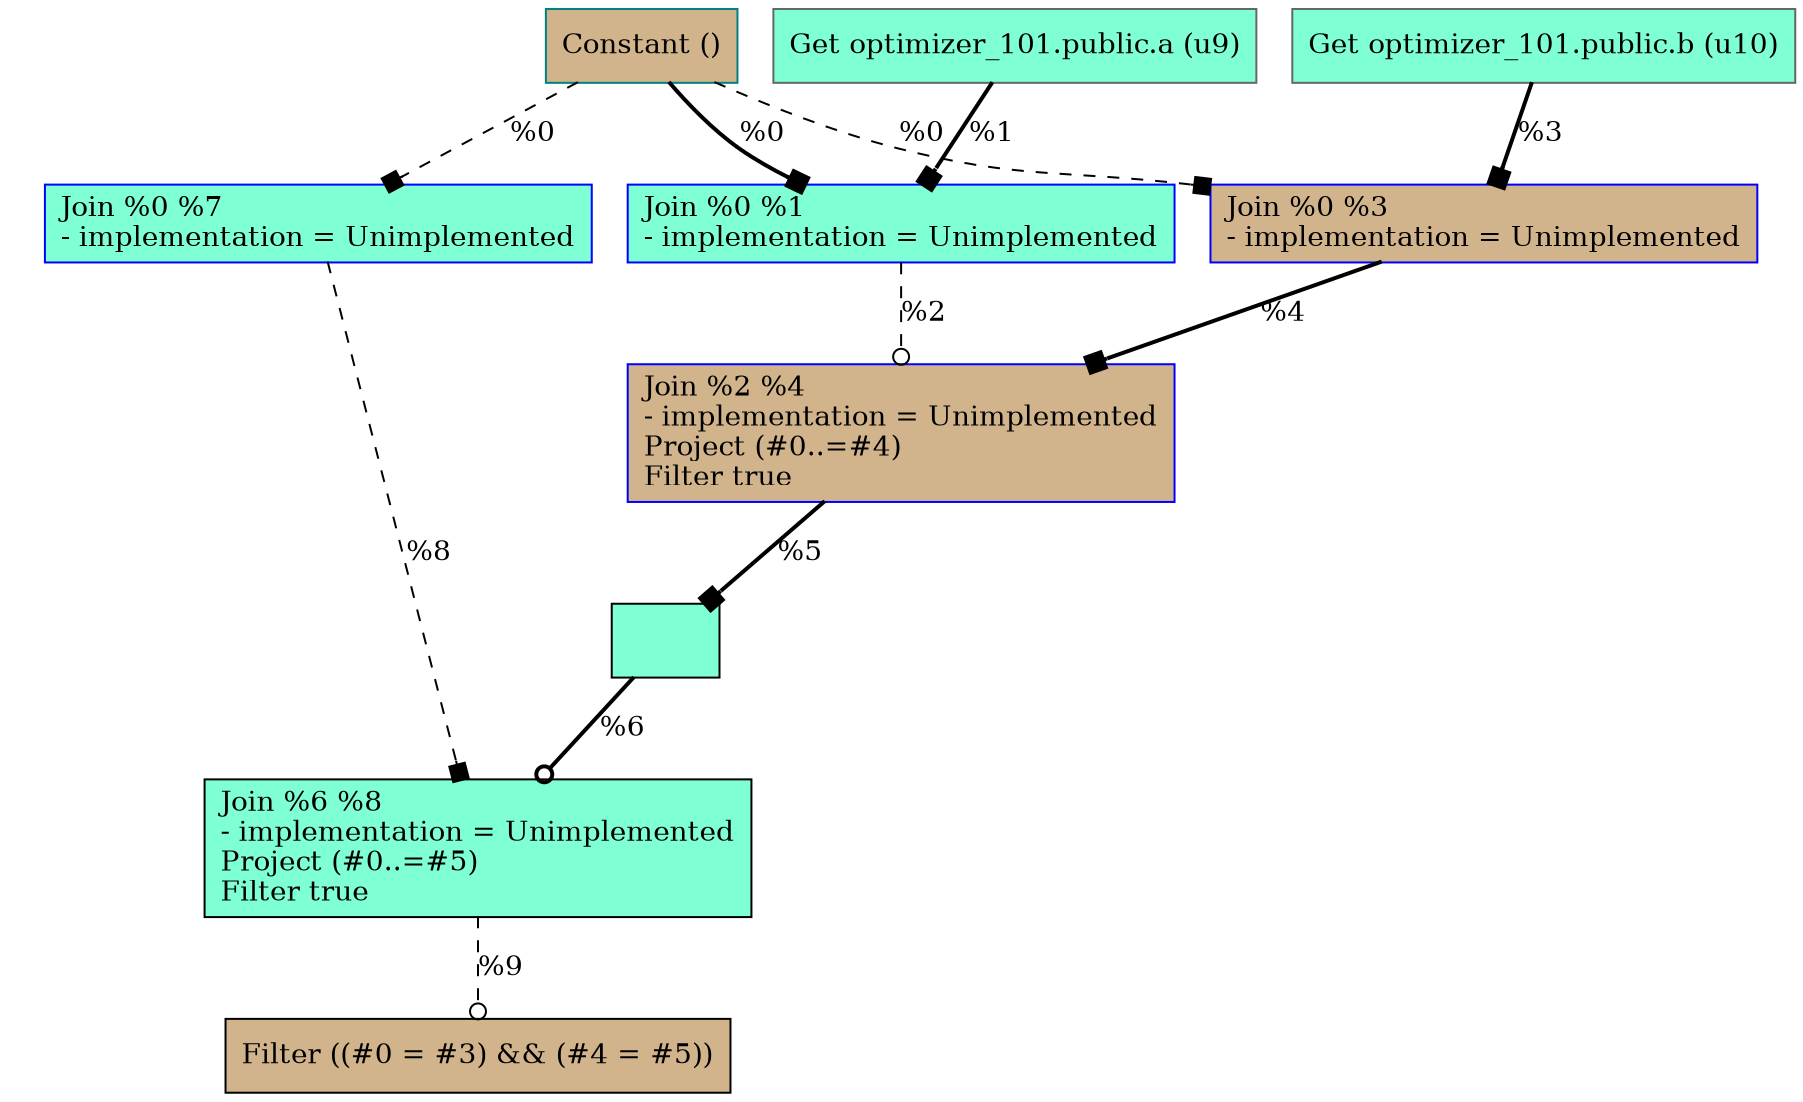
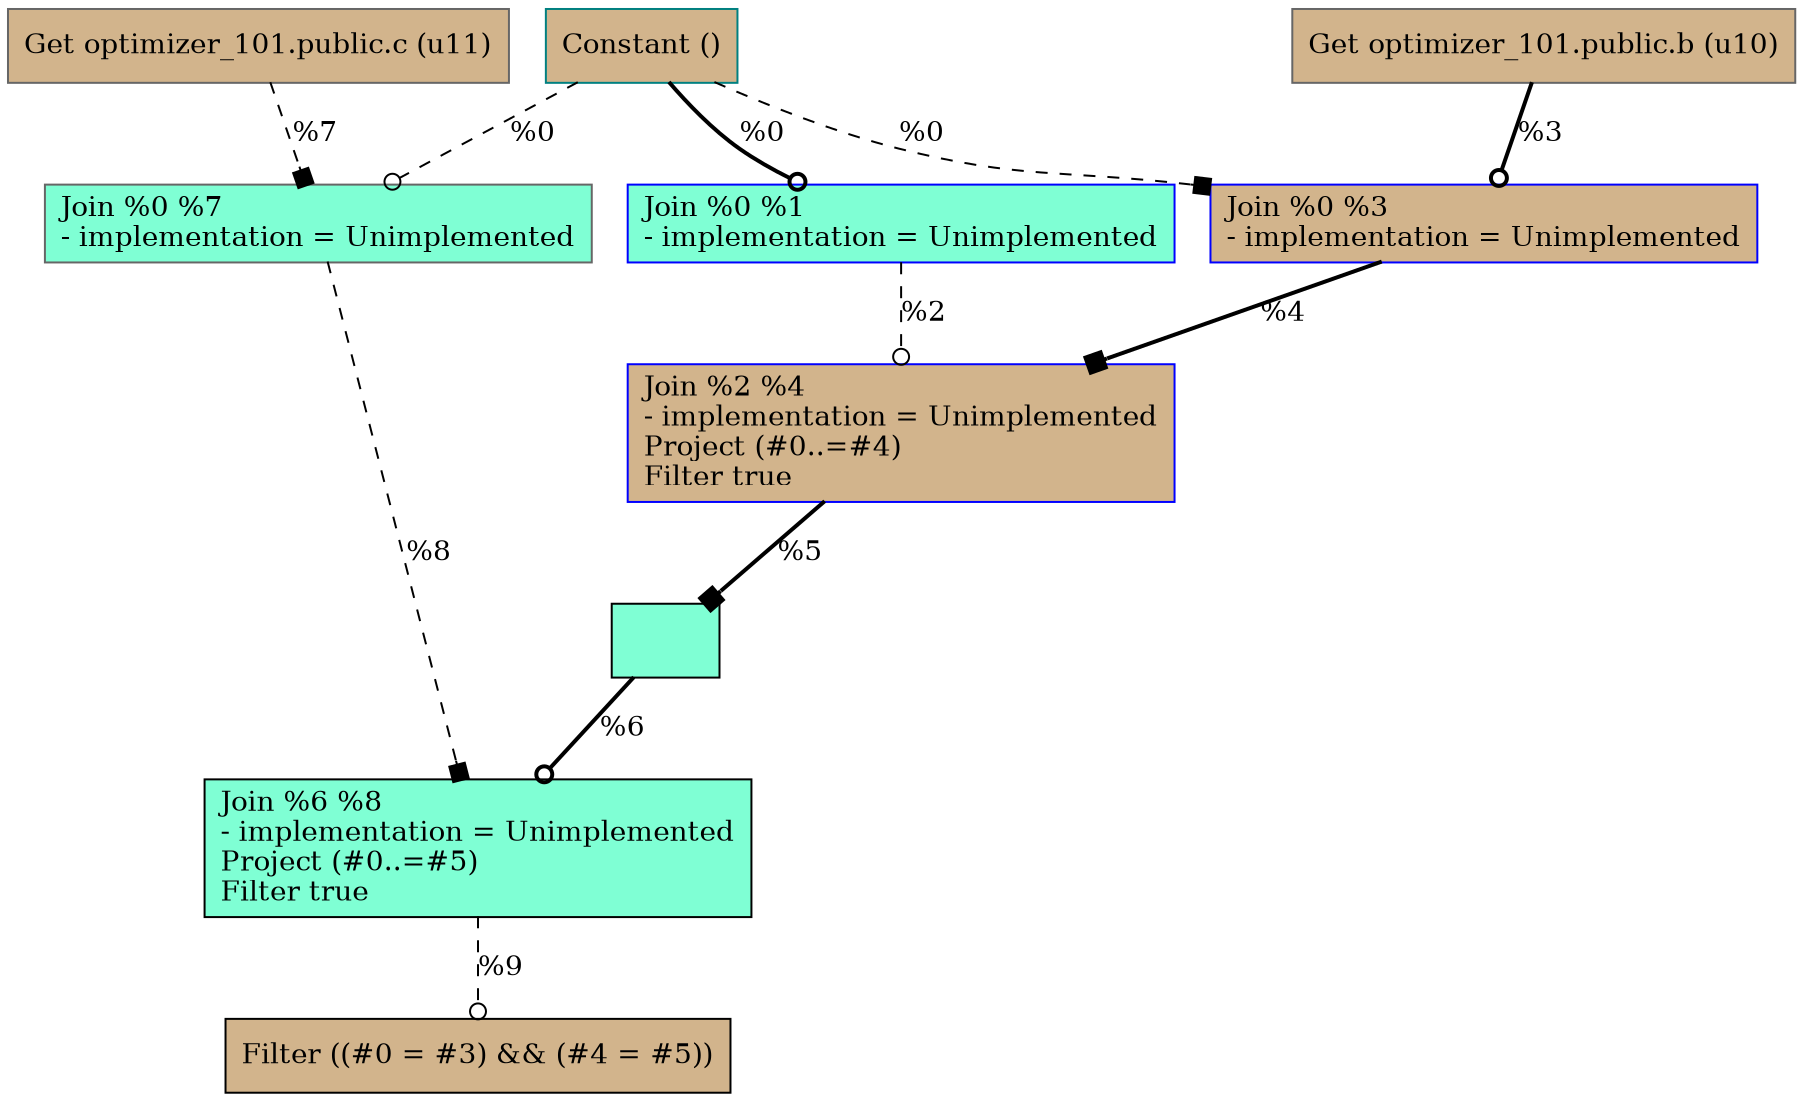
none -> (258, 46)
(1015, 46) -> none
(1544, 46) -> (1544, 46)
(1517, 126) -> (1517, 126)
(489, 130) -> (489, 130)
(724, 137) -> (724, 137)
(318, 224) -> (318, 224)
